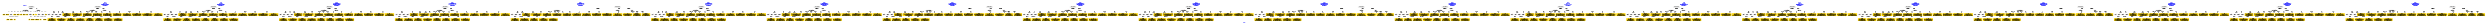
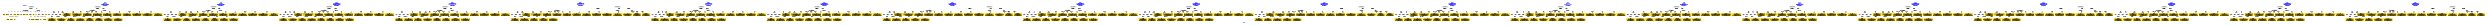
(21, 15) -> (21, 15)
